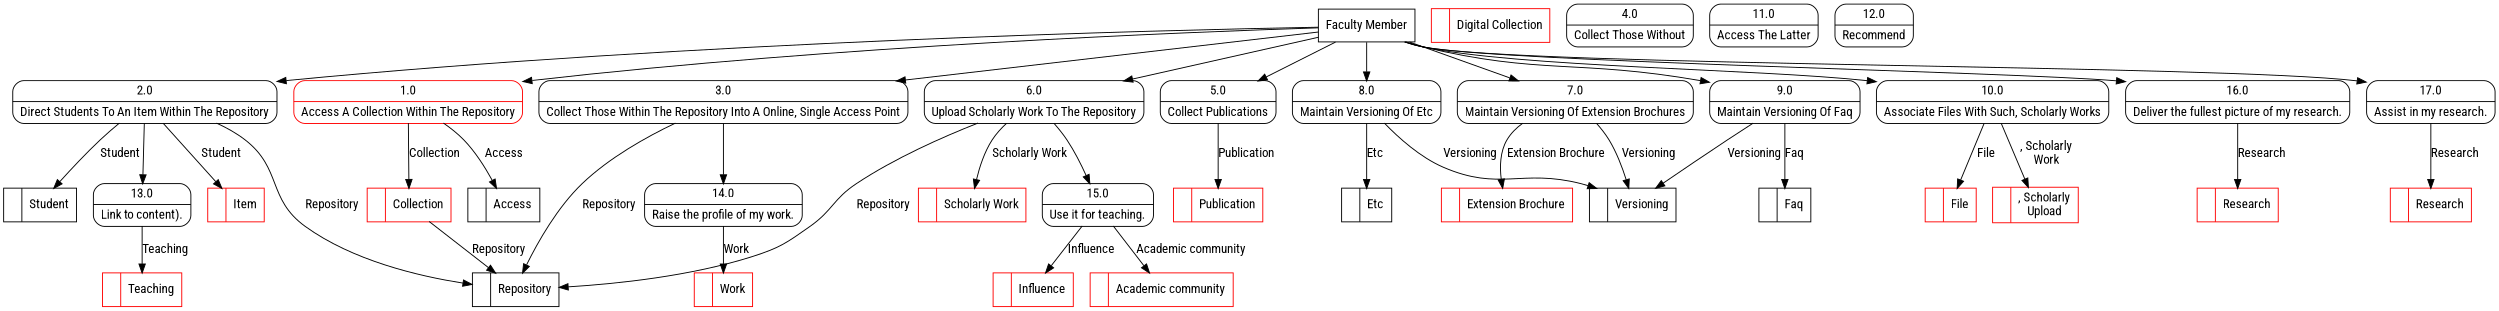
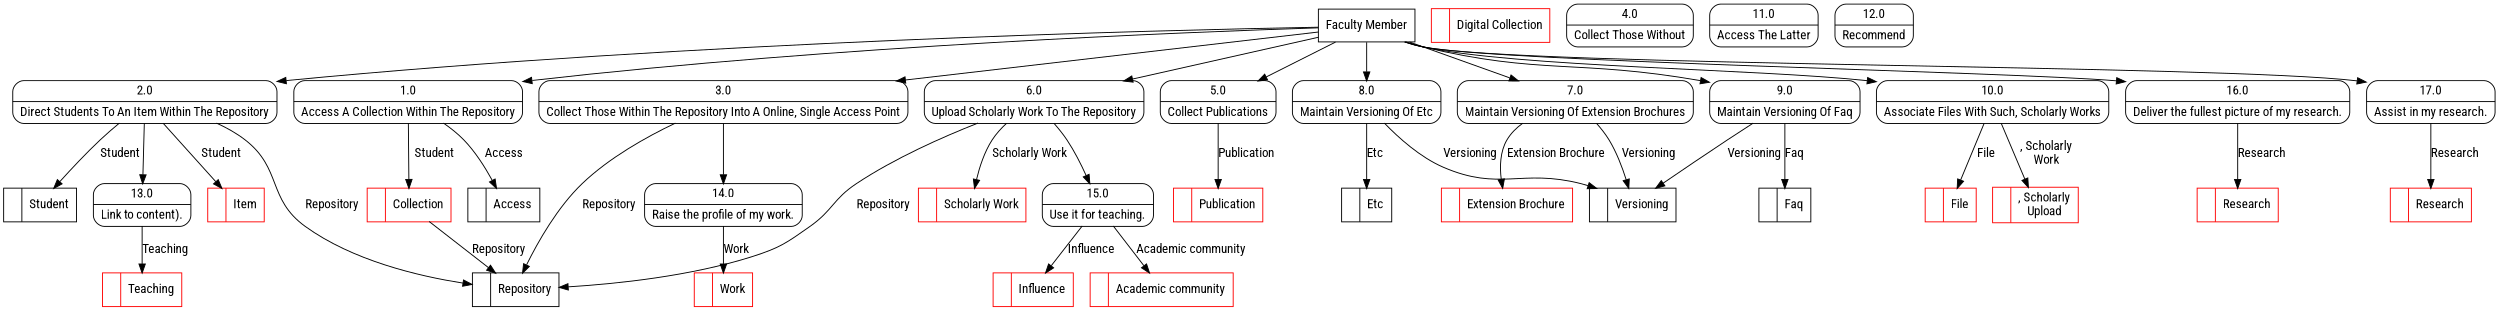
(408, 102) -> (408, 102)
(435, 154) -> (435, 154)
